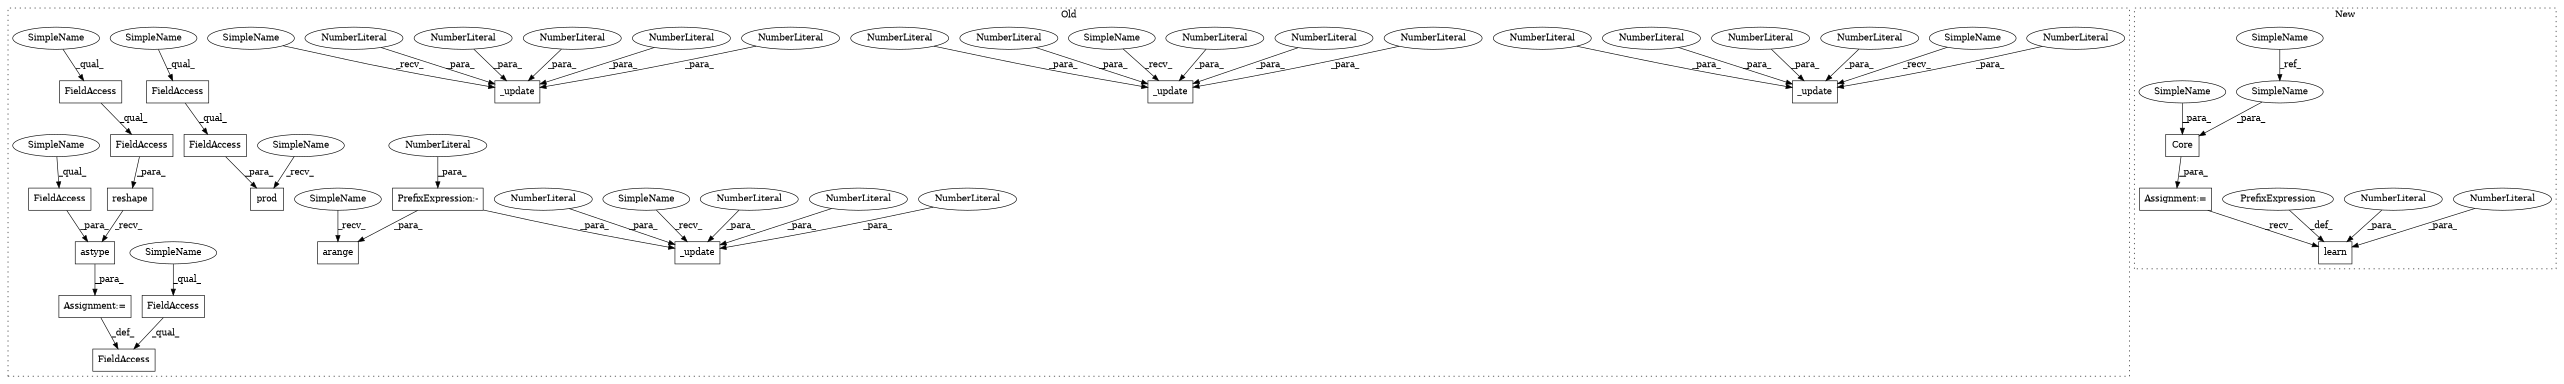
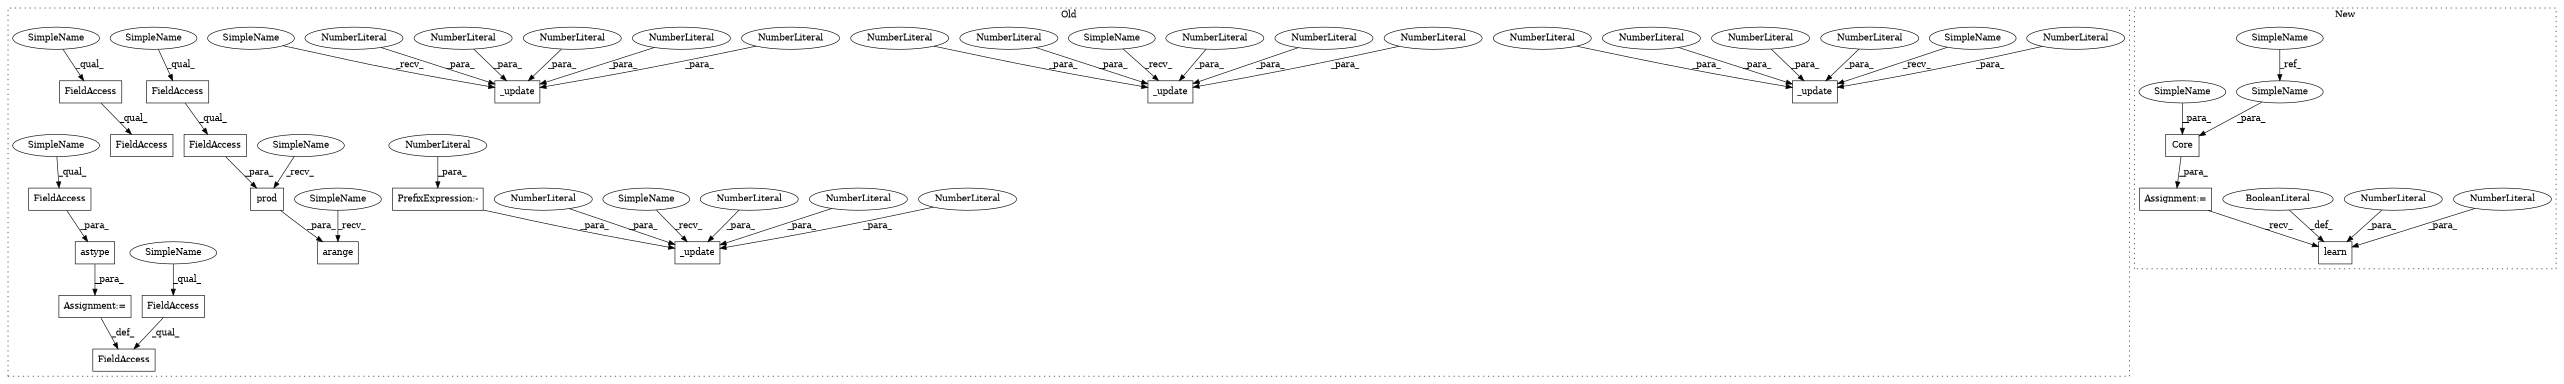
(130, 199) -> none
(2278, 199) -> (2278, 199)
(391, 225) -> (299, 224)
